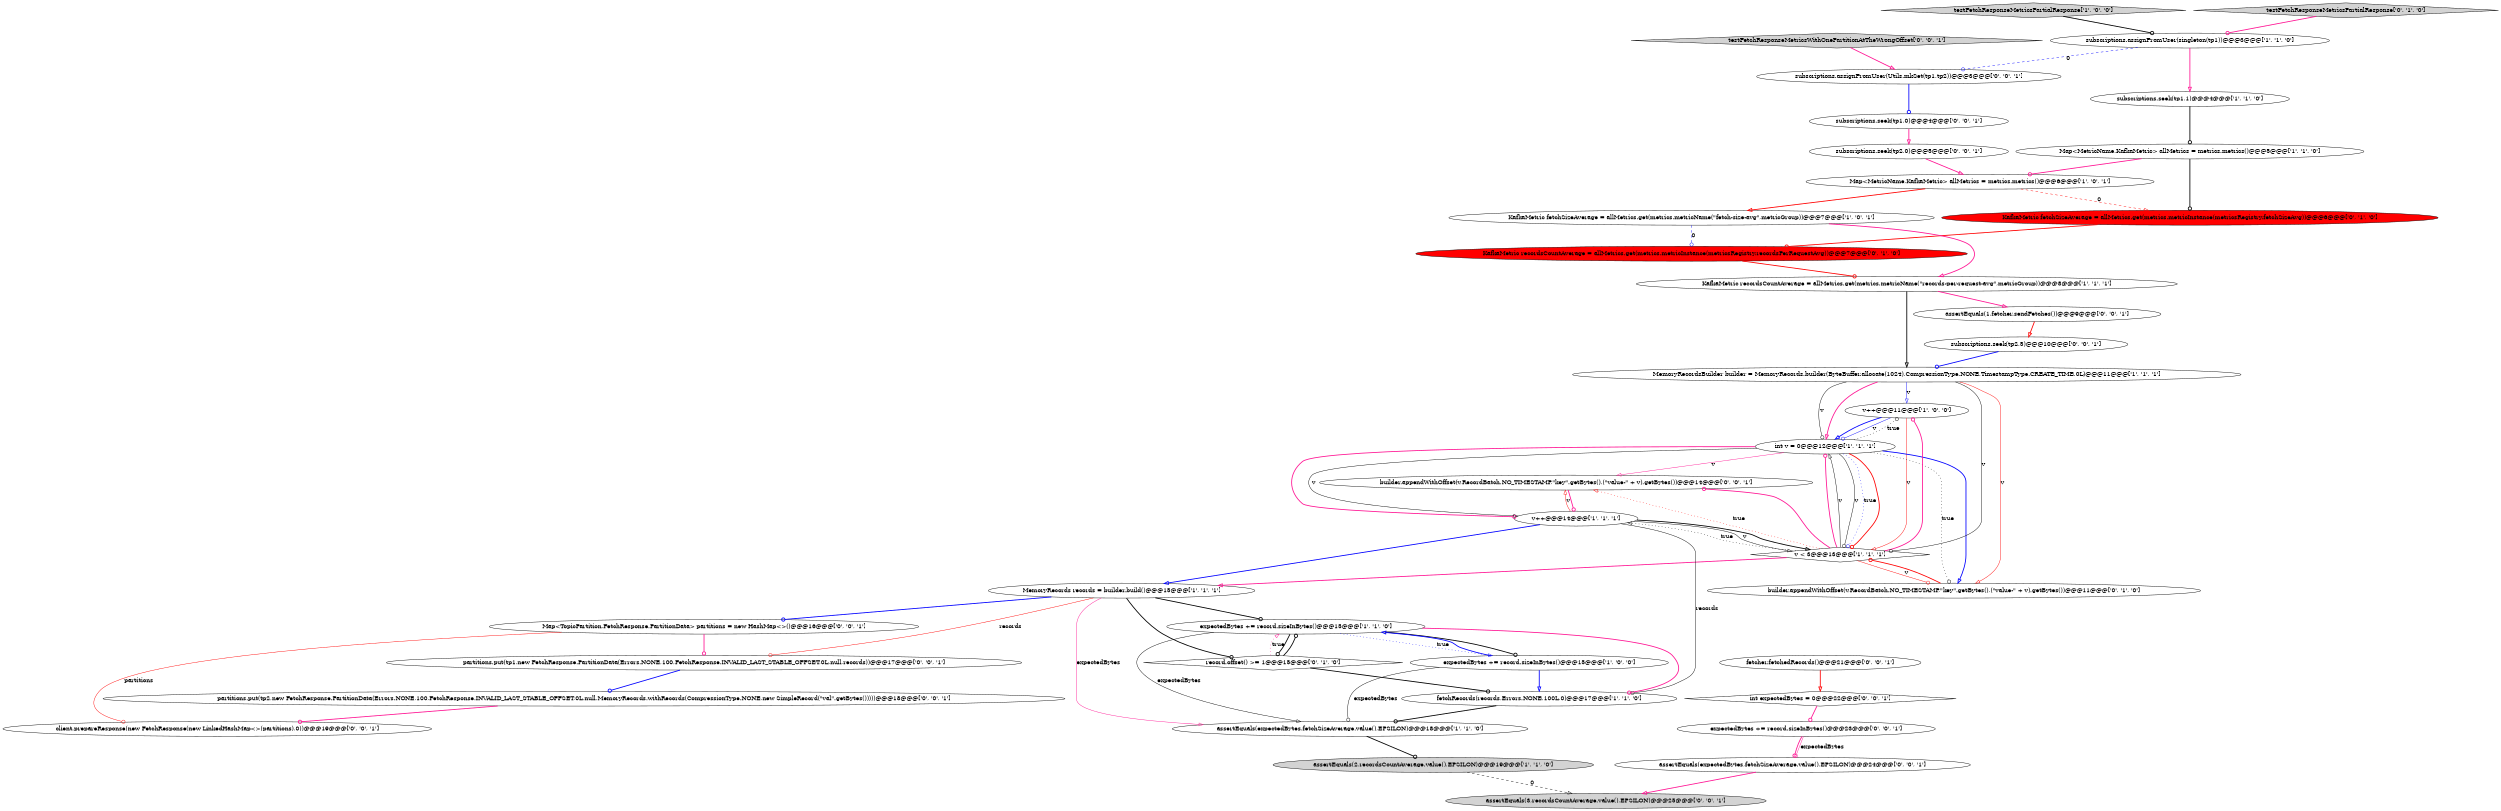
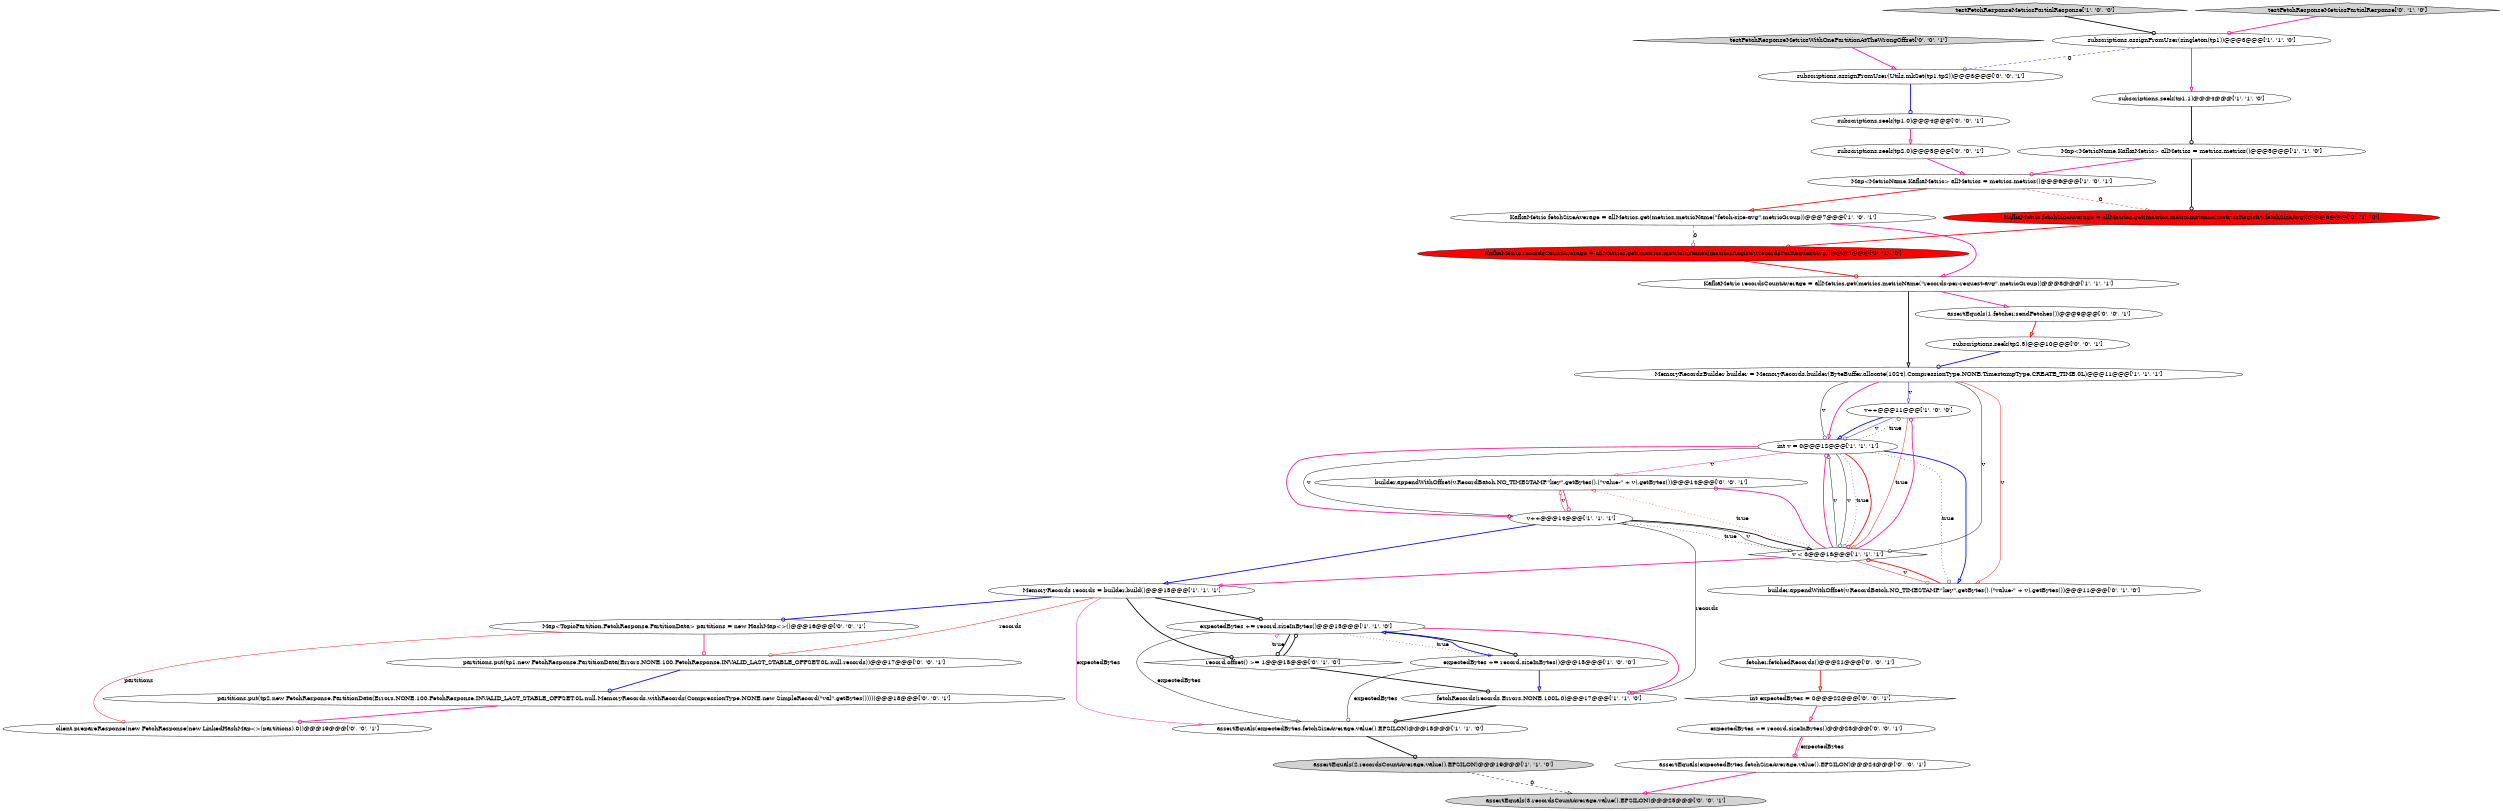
(1909, 483) -> (1902, 483)
(1814, 712) -> (1814, 712)
